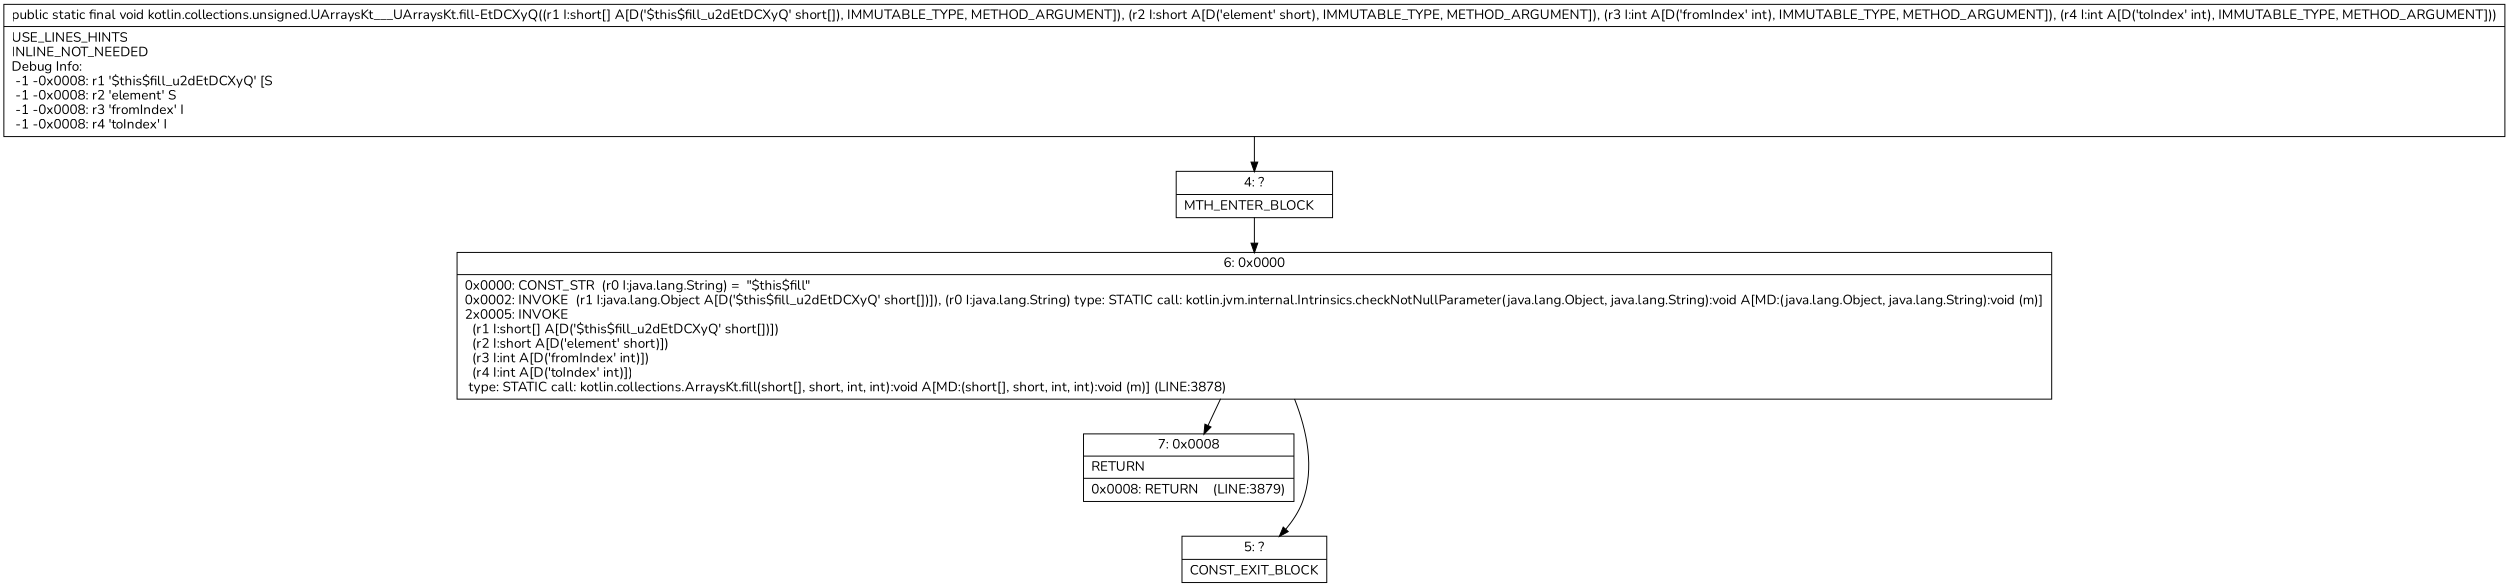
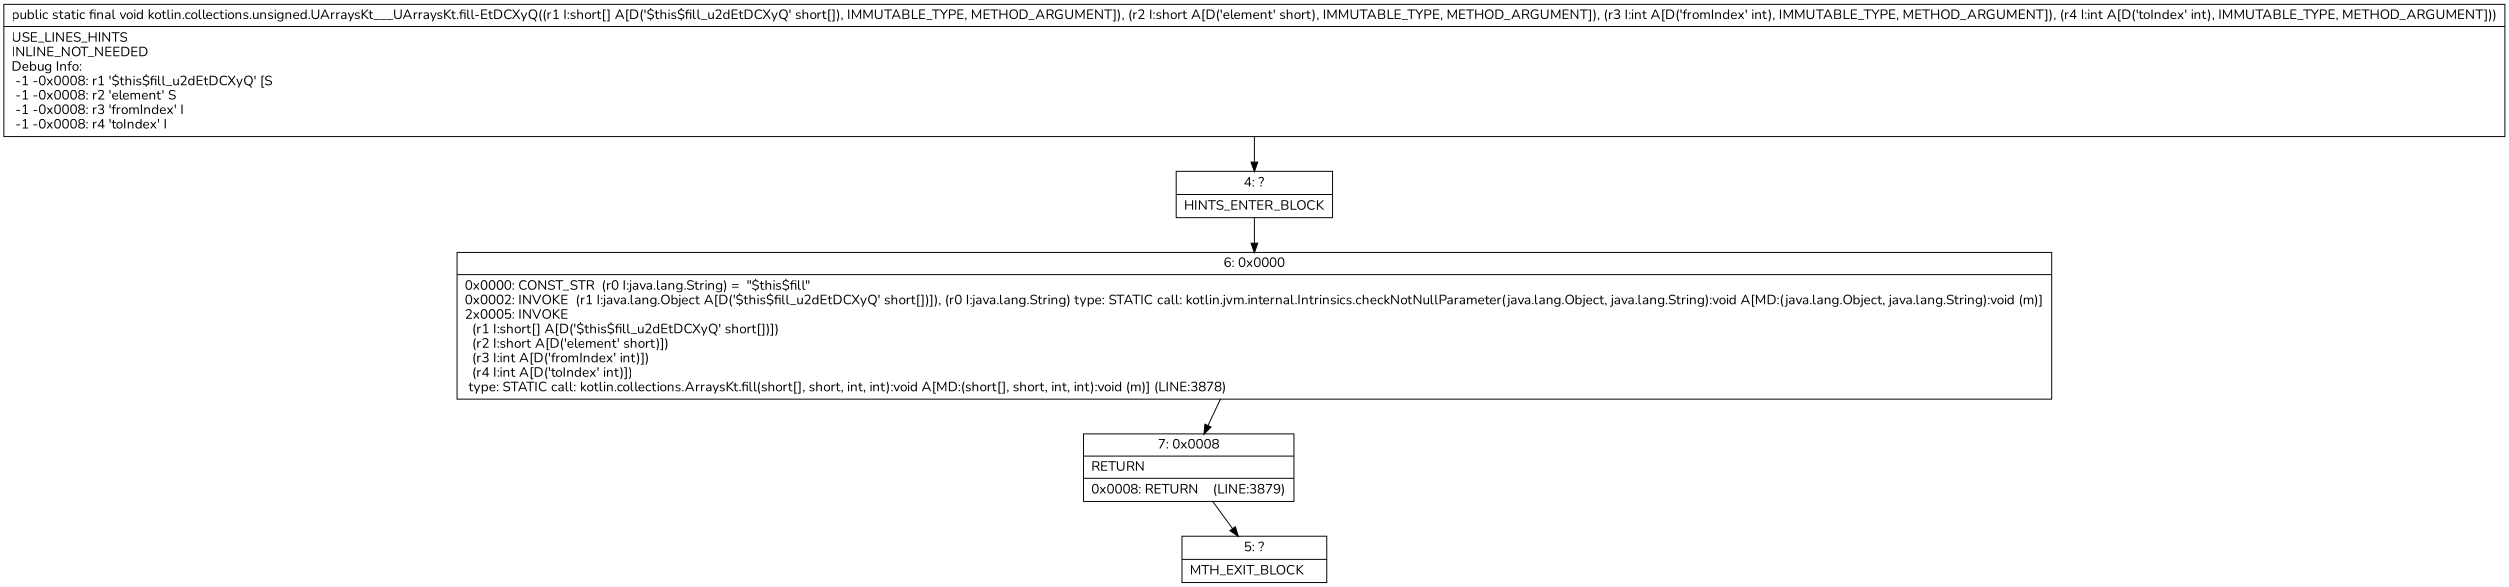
(1250, 206) -> (1254, 206)
(1309, 466) -> (1222, 515)
(1254, 570) -> (1247, 570)
